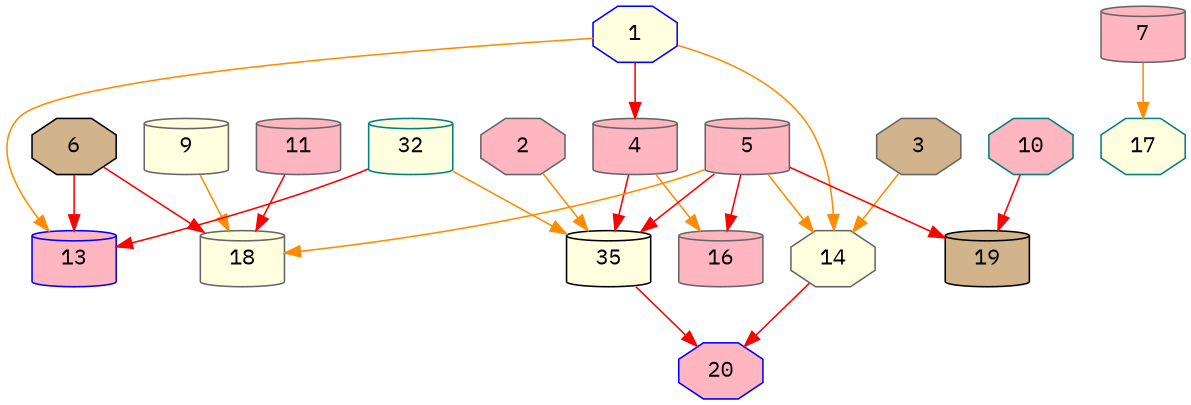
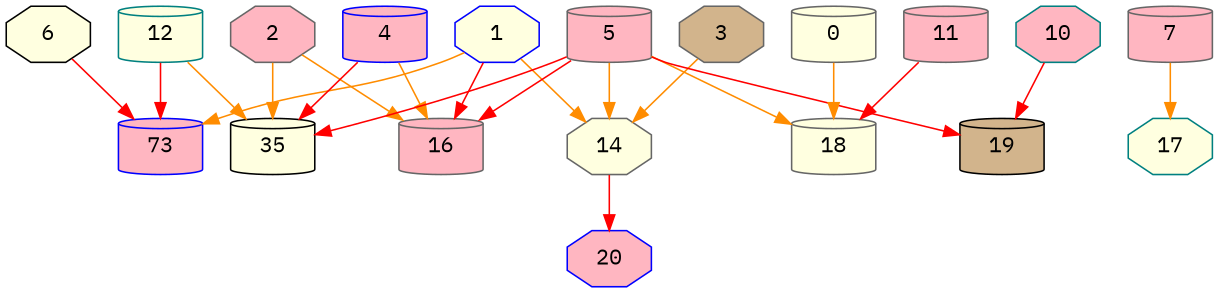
none -> (330, 73)
(635, 83) -> (475, 79)
(74, 146) -> (48, 34)
(186, 146) -> (834, 34)
(411, 146) -> (161, 34)
(635, 146) -> (385, 34)
(147, 195) -> none
(74, 259) -> (161, 146)
(661, 311) -> none
